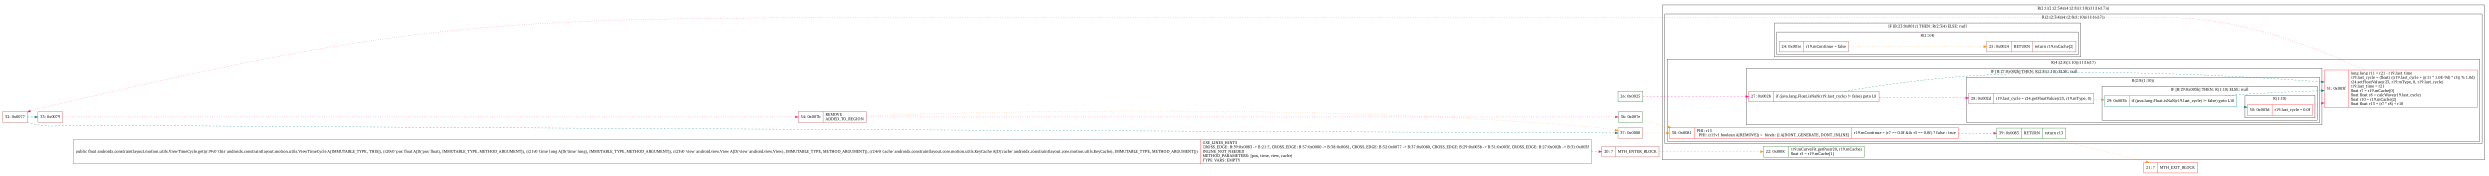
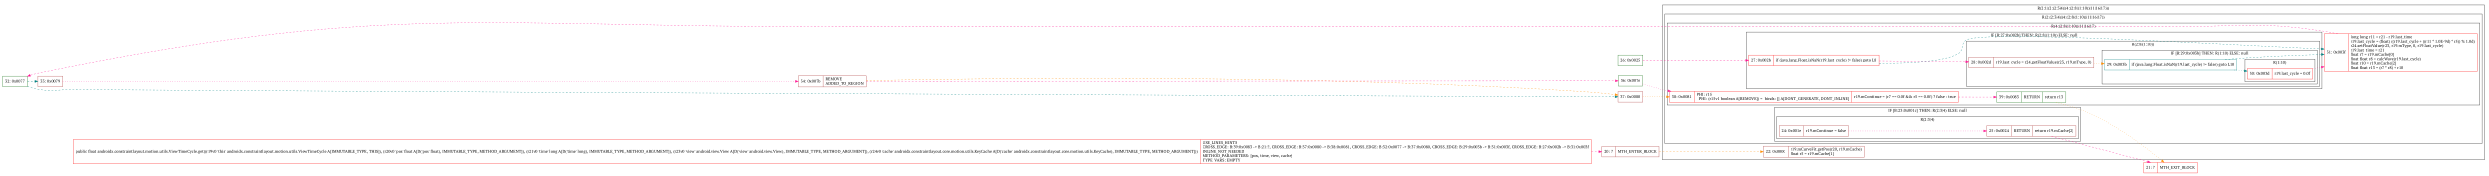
(1197, 18) -> (1182, 27)
(1916, 47) -> (1916, 131)
(1241, 112) -> (1222, 79)
(15, 117) -> (15, 81)
(1241, 117) -> (1222, 81)
(1655, 124) -> (1655, 88)
none -> (2100, 149)
(1814, 152) -> (1814, 152)
